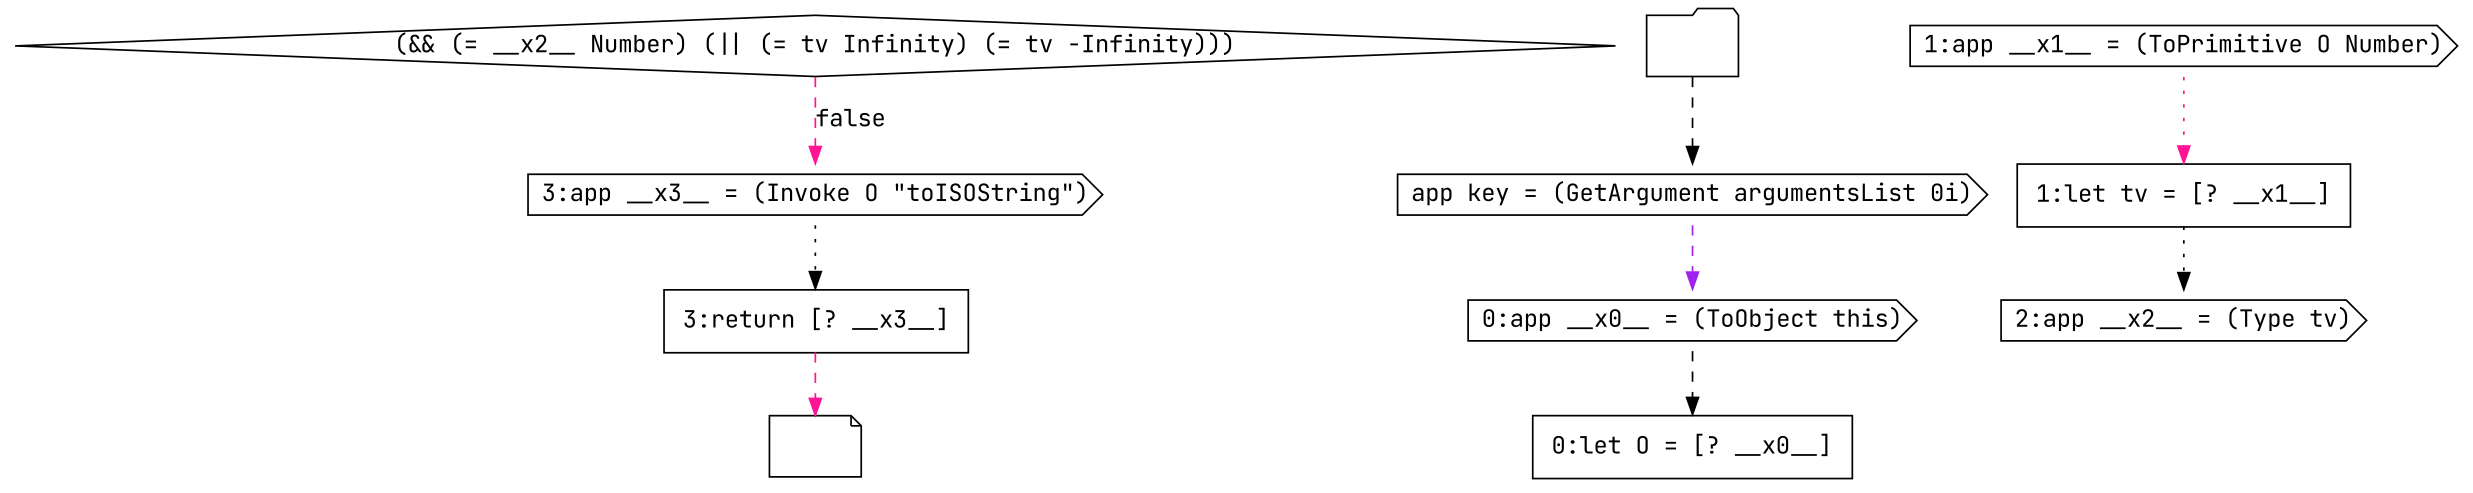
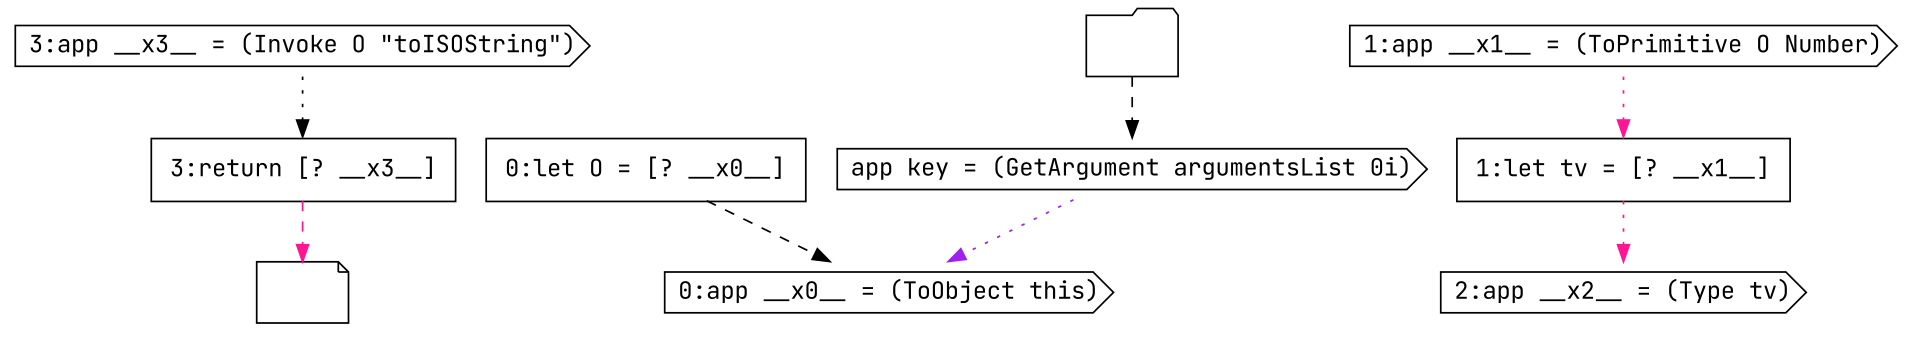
(815, 46) -> none
(1693, 249) -> (1019, 227)
(2184, 250) -> (1624, 223)
(1693, 374) -> (761, 227)
